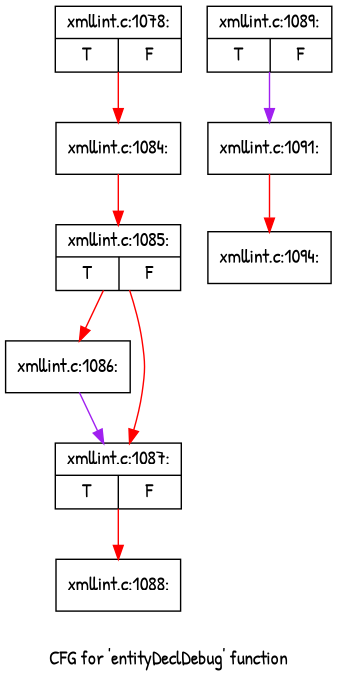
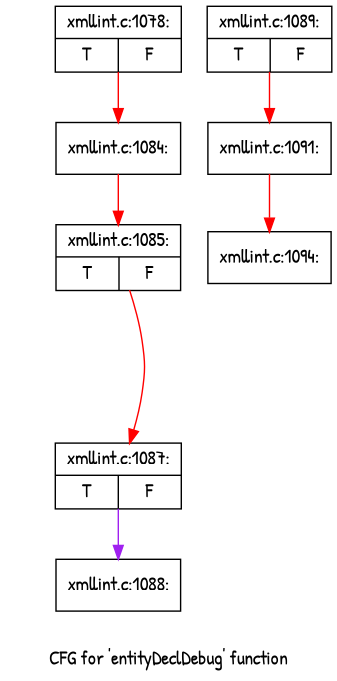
(270, 90) -> (270, 90)
(68, 367) -> none
(118, 527) -> (118, 527)
